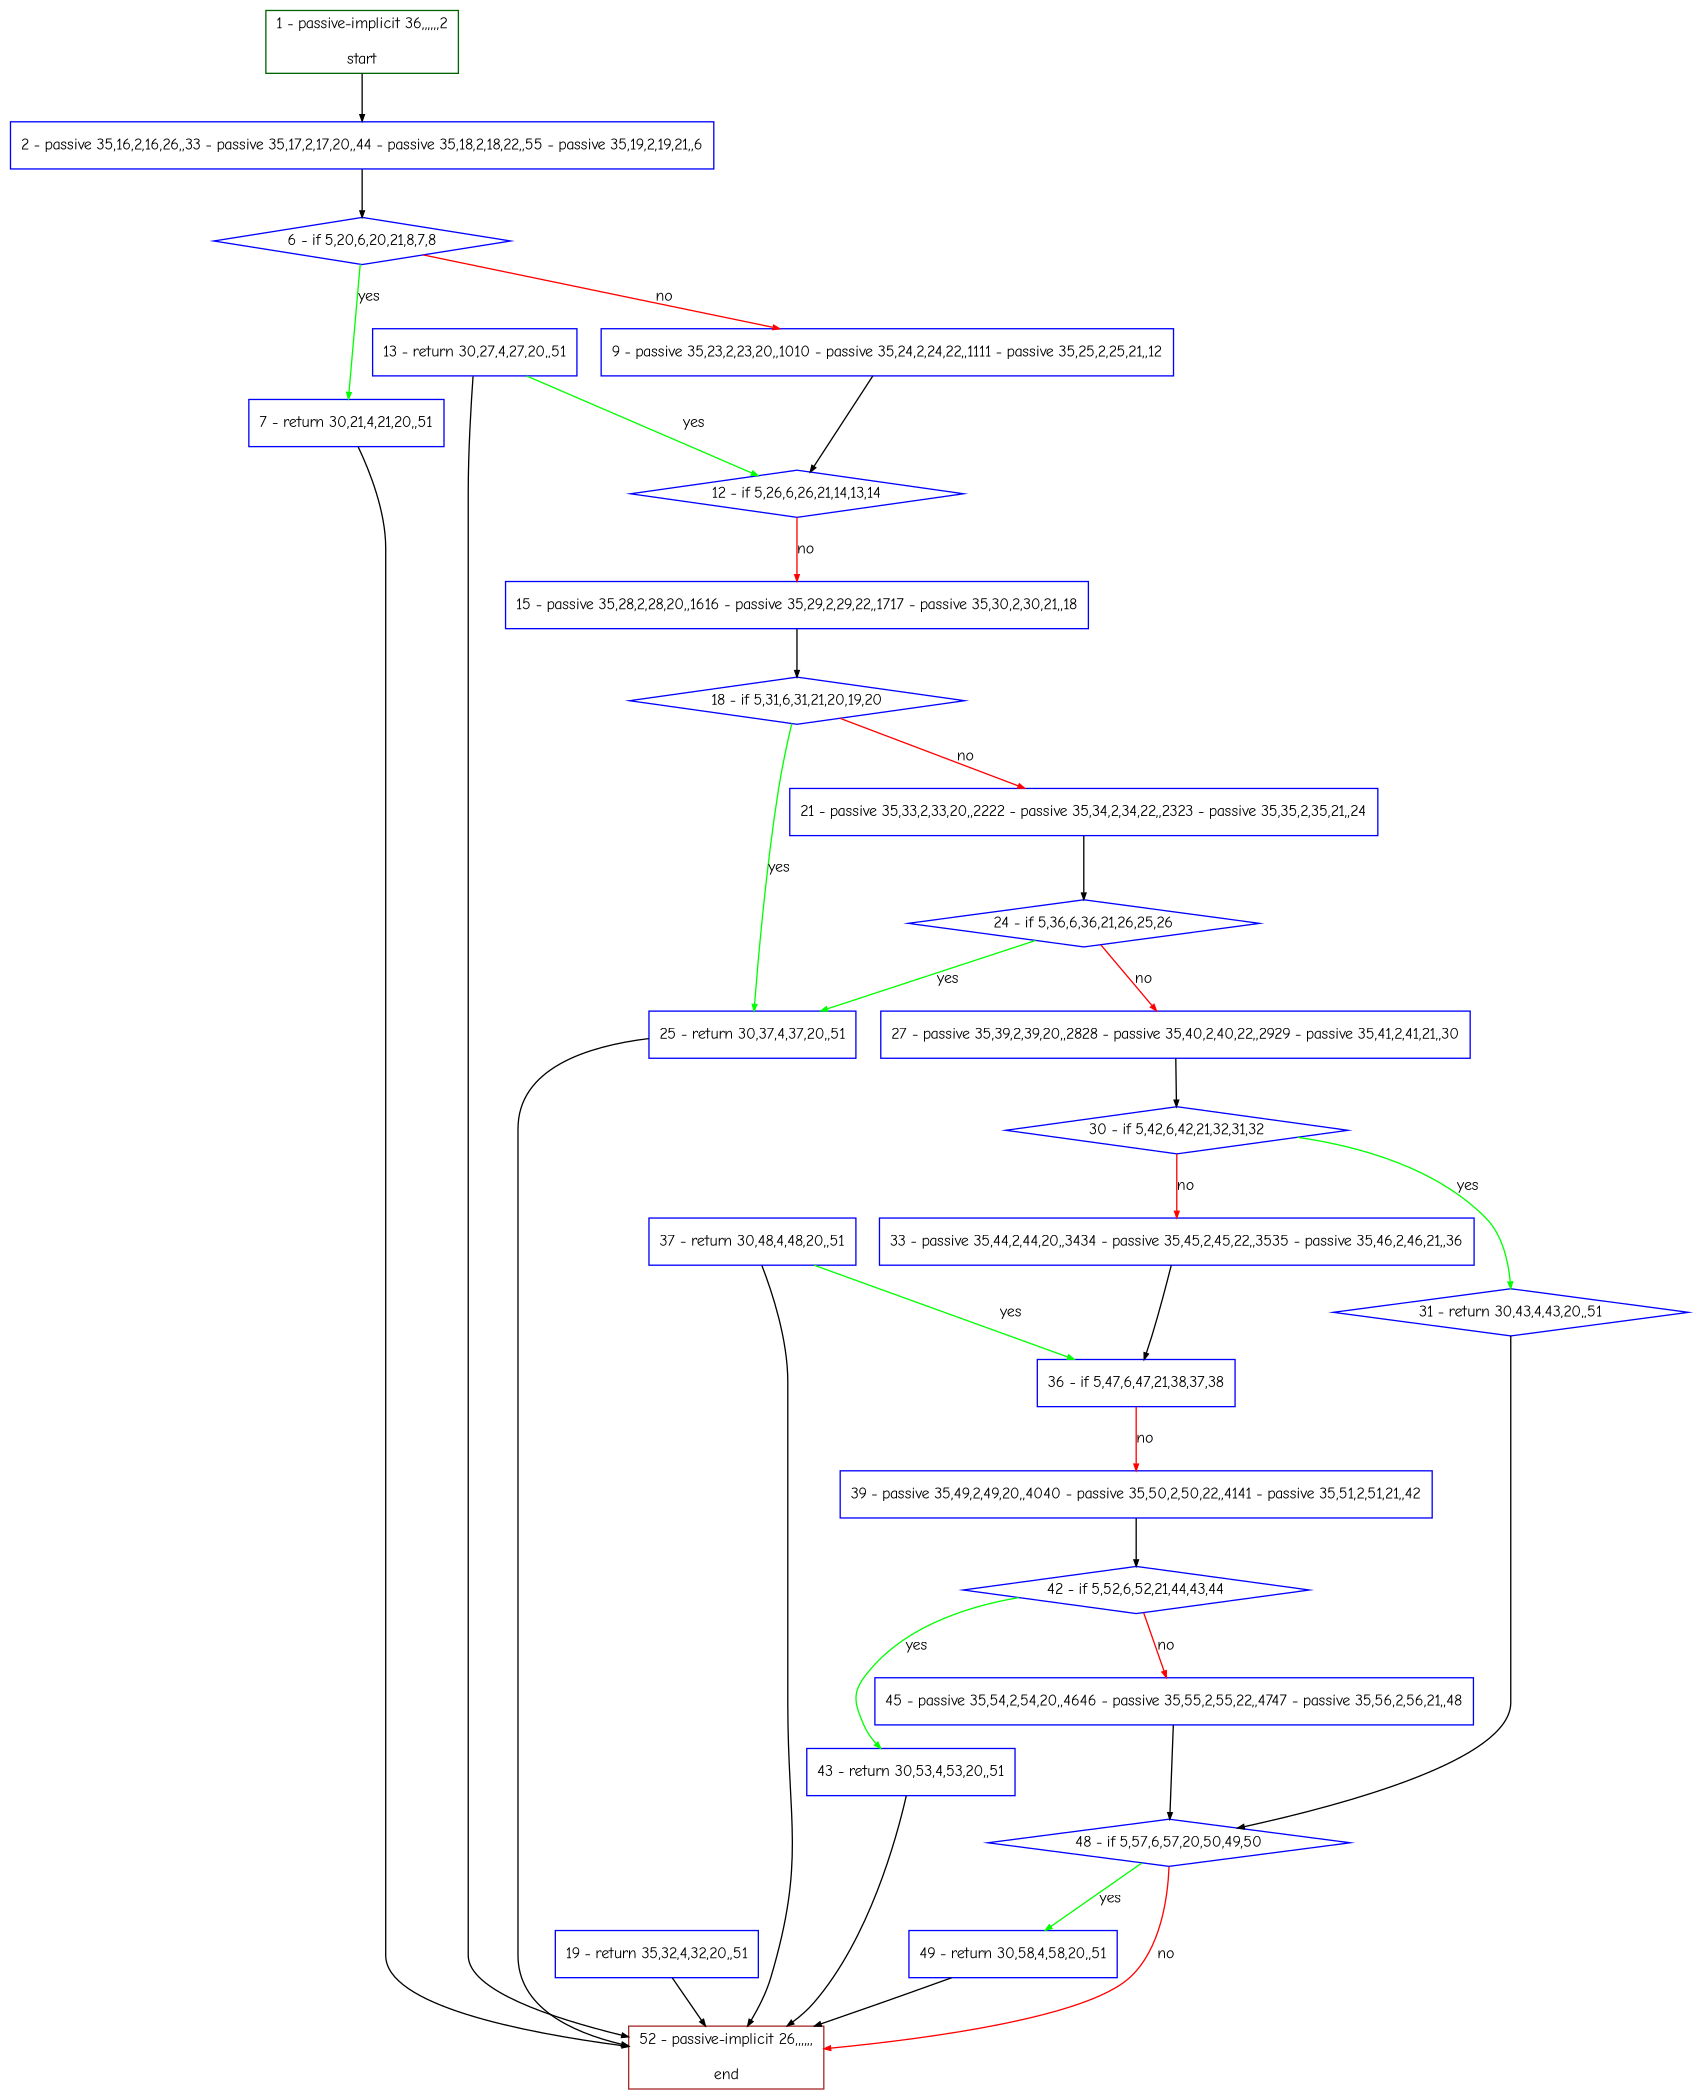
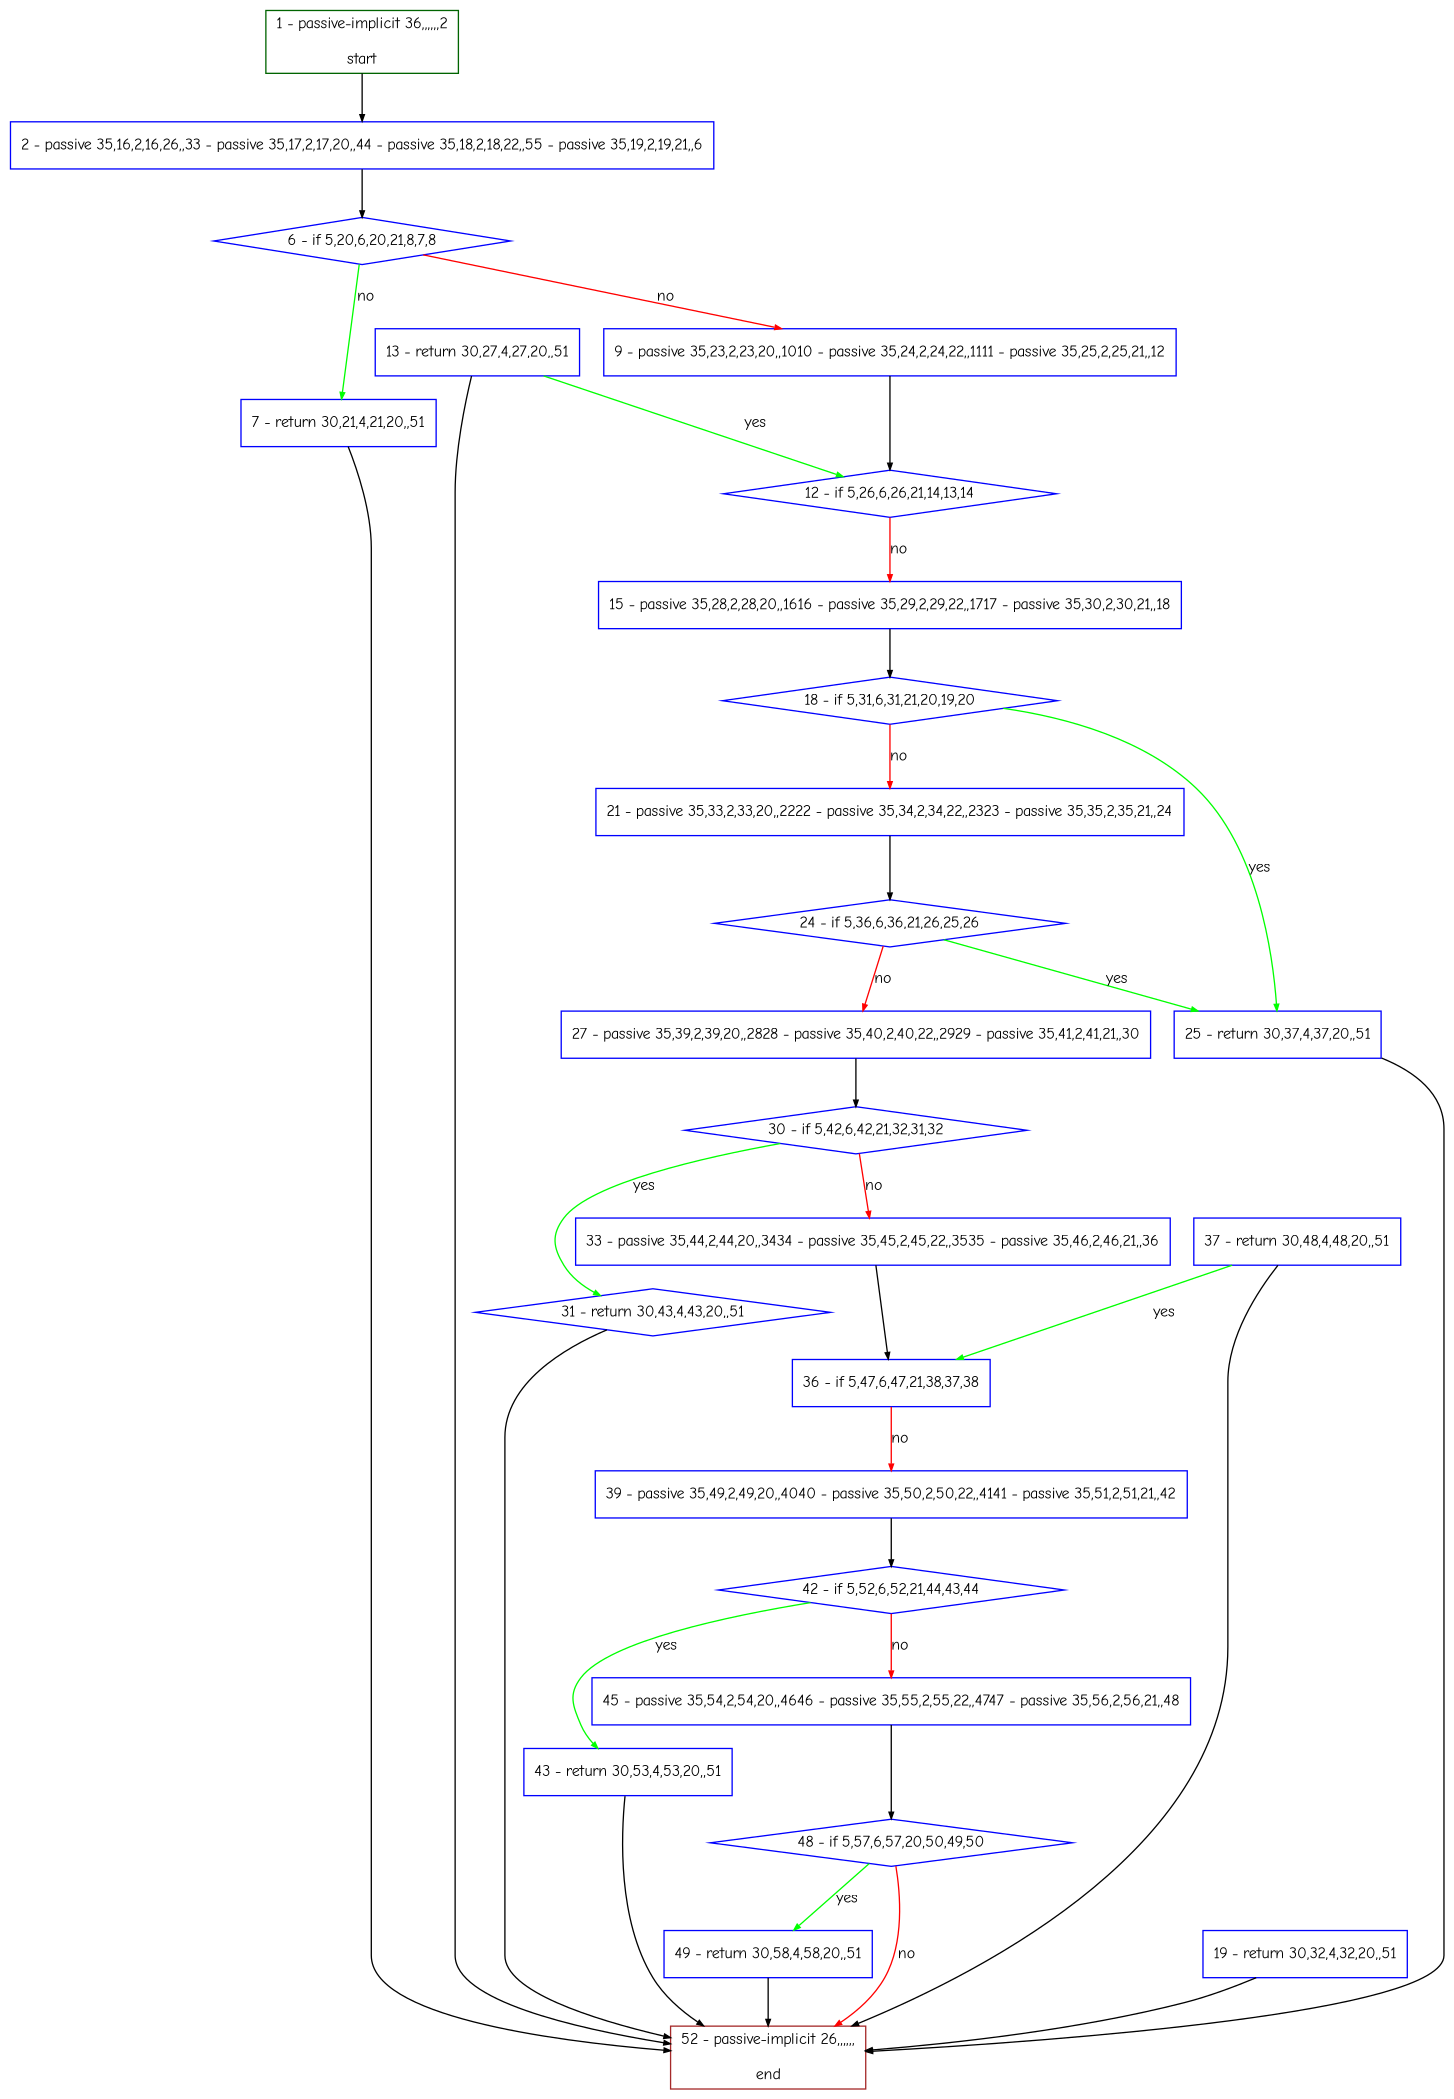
(369, 297) -> (365, 297)
(1511, 1672) -> (505, 1711)
(657, 1954) -> (1305, 1954)
